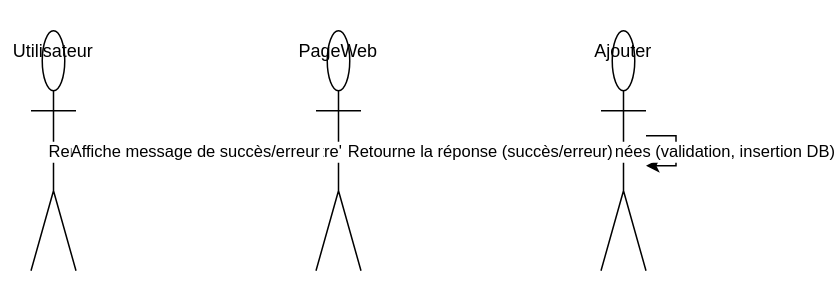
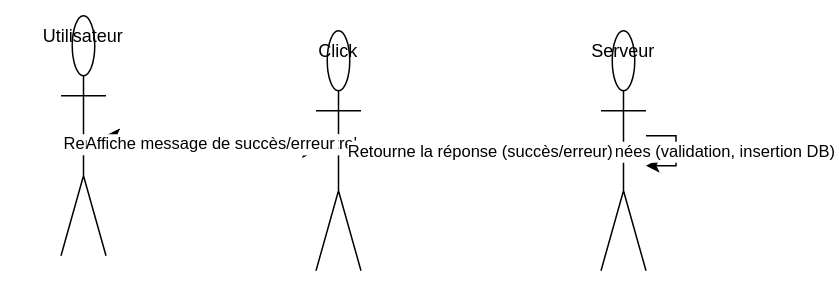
(338, 51) -> (338, 51)
(623, 51) -> (623, 51)
(53, 151) -> (83, 136)
